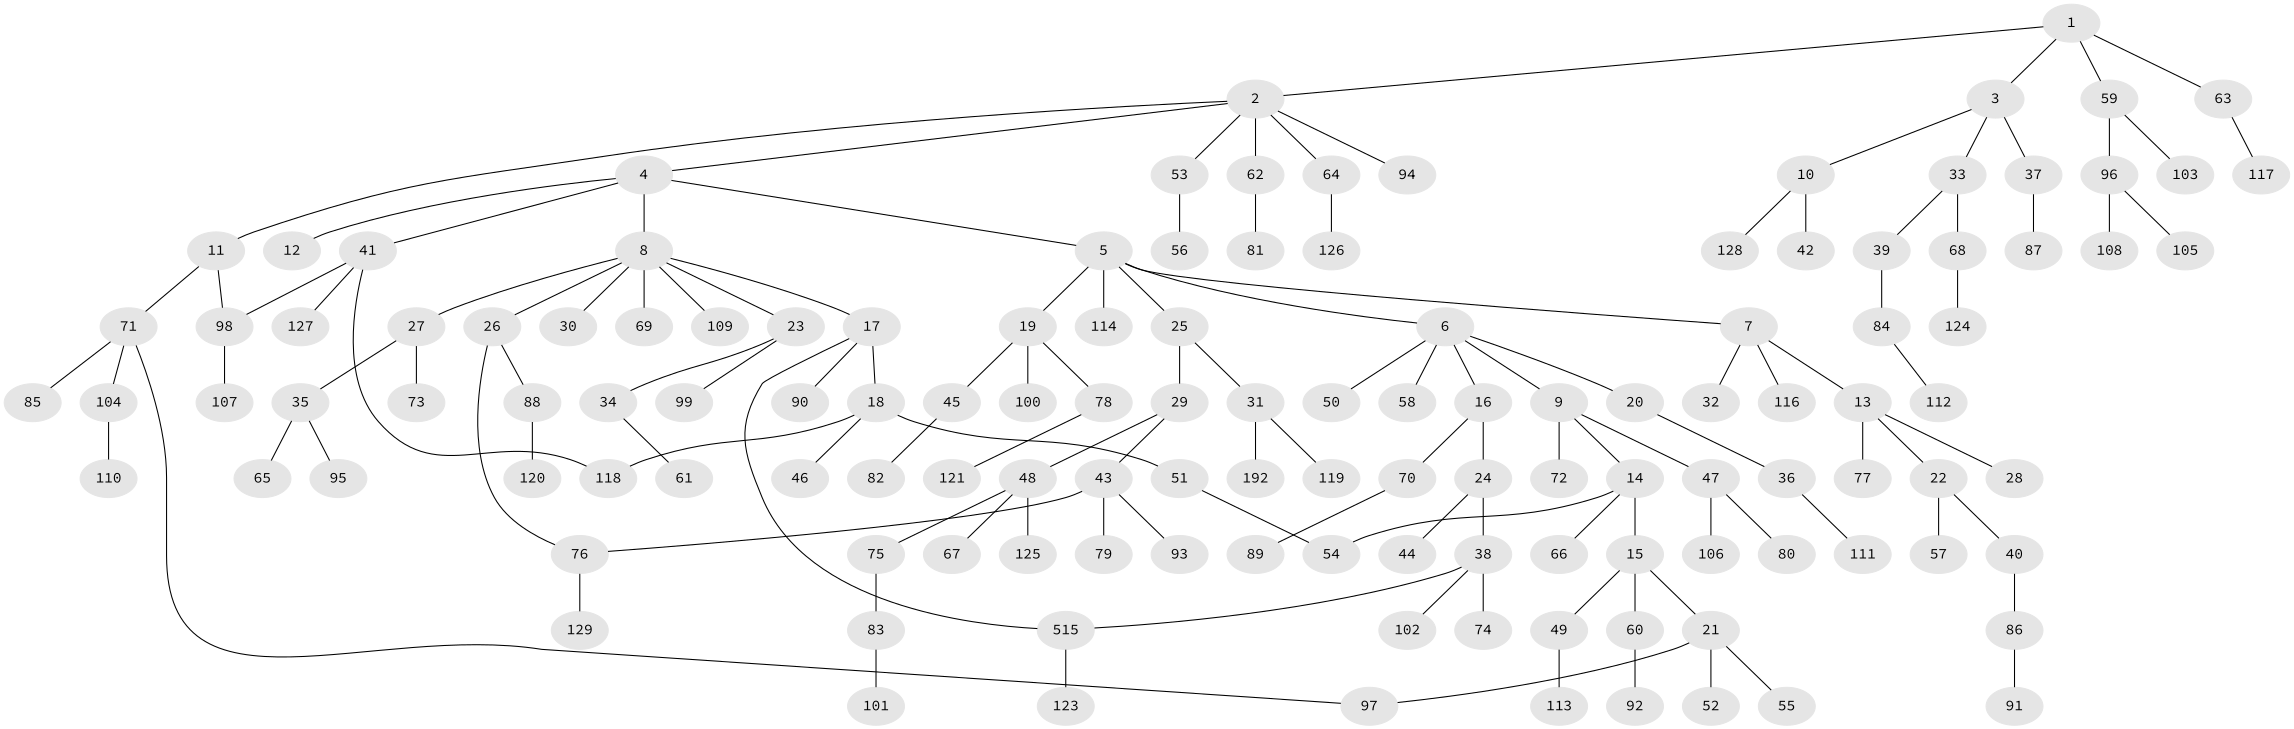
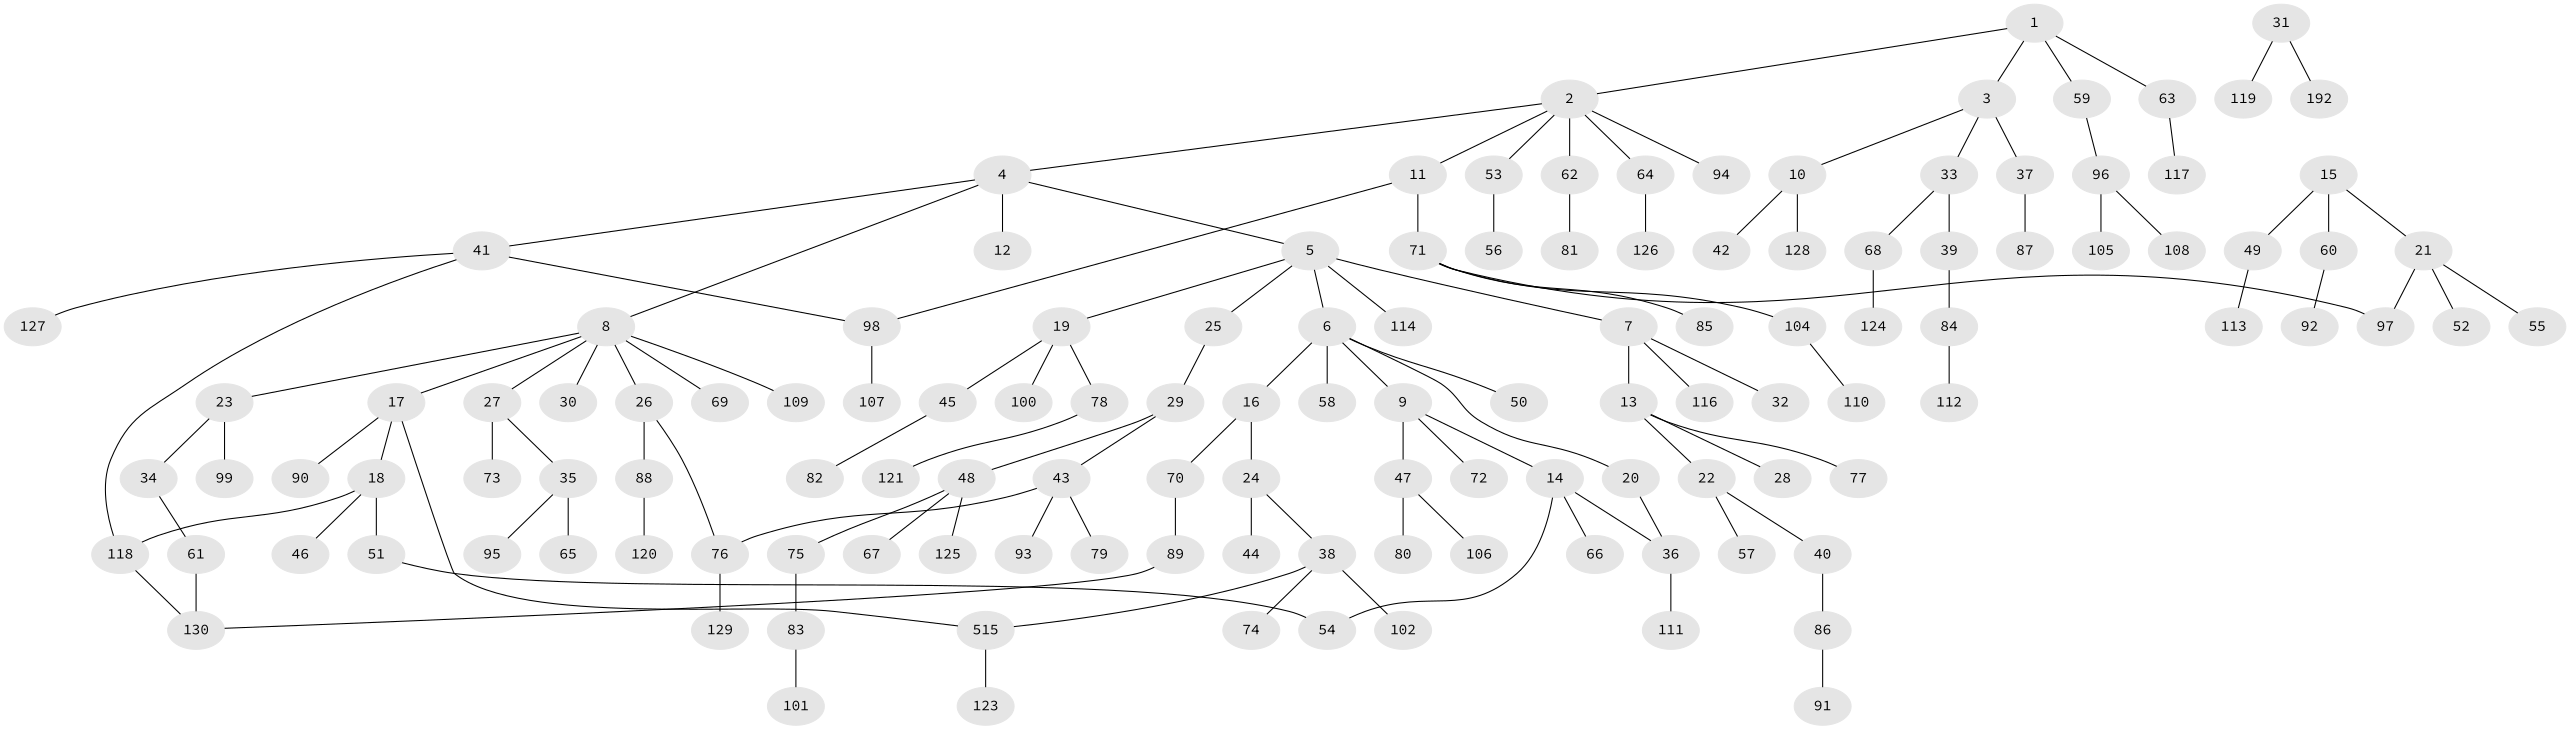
(2185, 175) -> none
(1217, 365) -> none
(1635, 517) -> (1613, 517)
none -> (196, 630)
